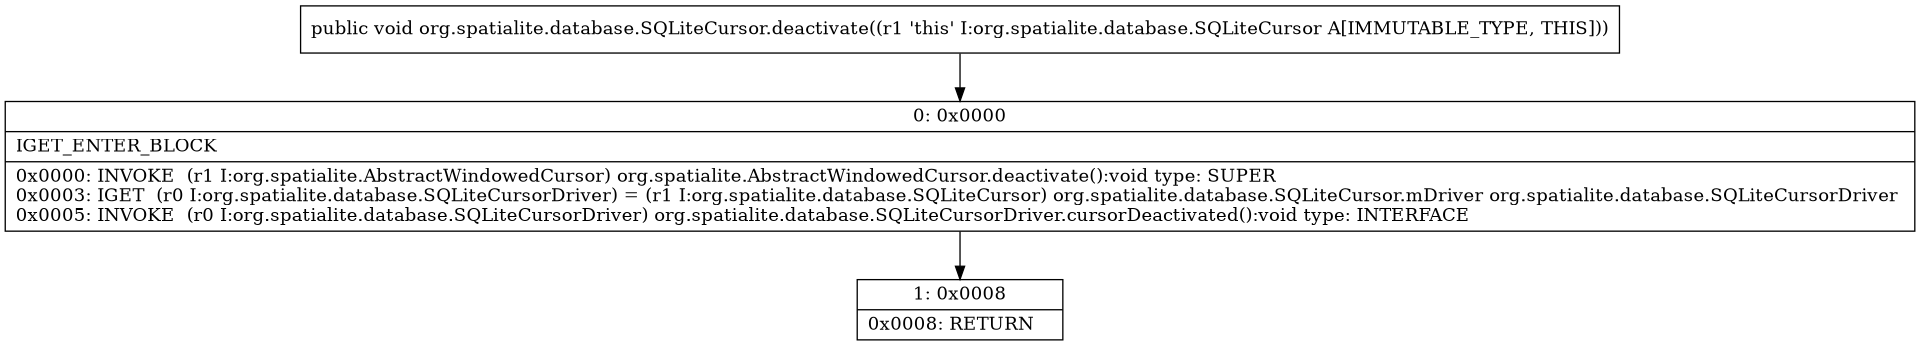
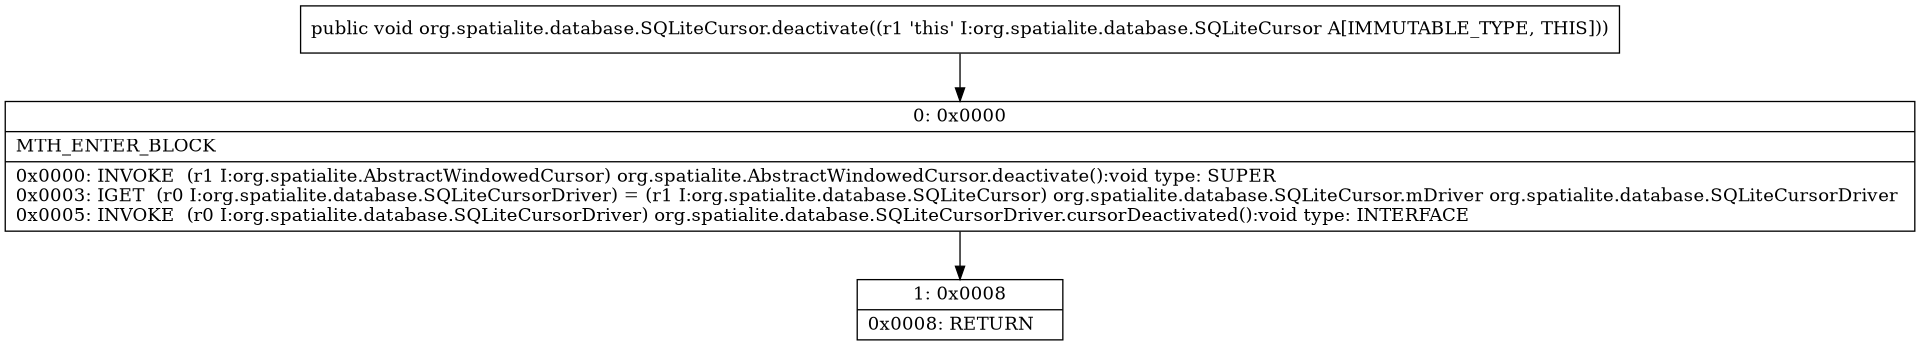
(117, 146) -> (117, 146)
